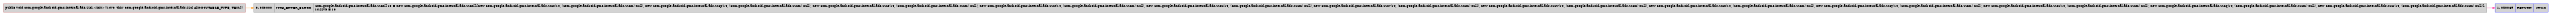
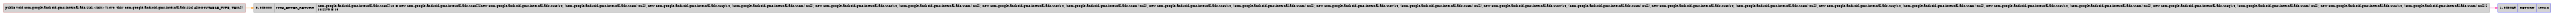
(294, 8) -> (295, 8)
